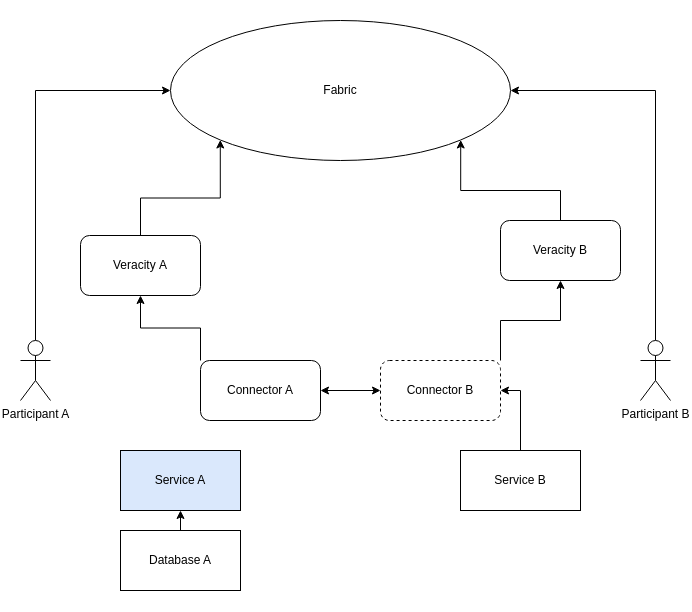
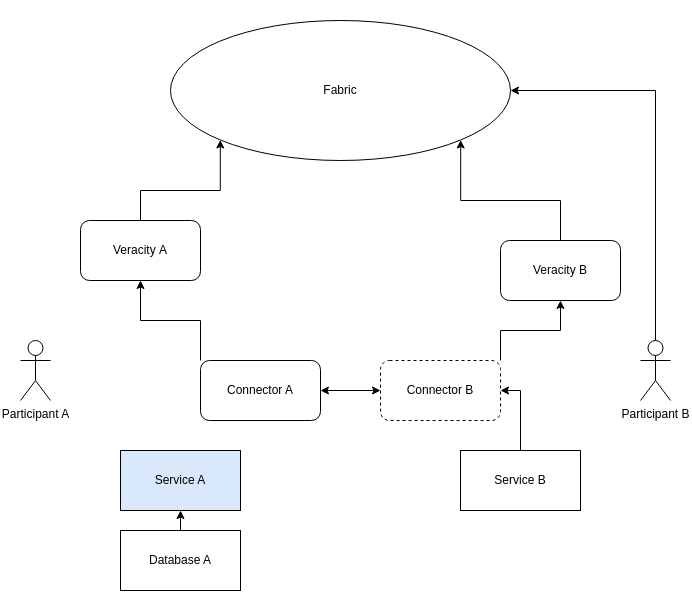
(36, 152) -> none
(561, 251) -> (561, 271)
(141, 266) -> (141, 251)
